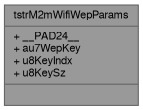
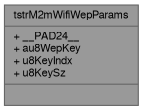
(47, 49) -> (47, 49)
